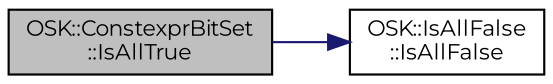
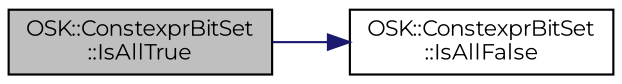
(447, 42) -> (482, 42)
